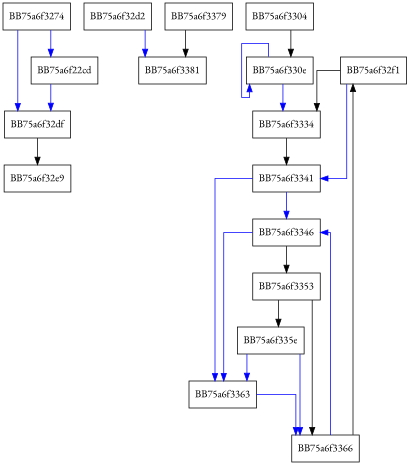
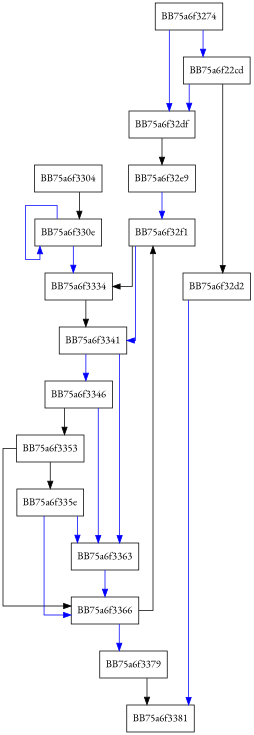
none -> (223, 175)
none -> (162, 202)
(330, 333) -> (119, 634)
